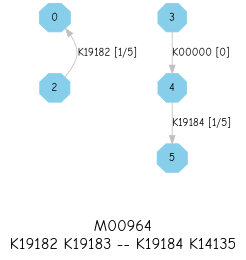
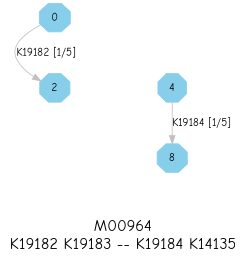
(172, 18) -> none
(76, 57) -> (15, 49)
(172, 158) -> (172, 158)
